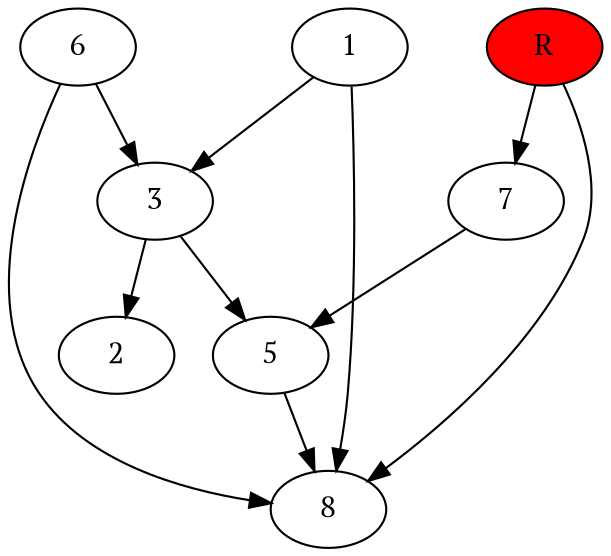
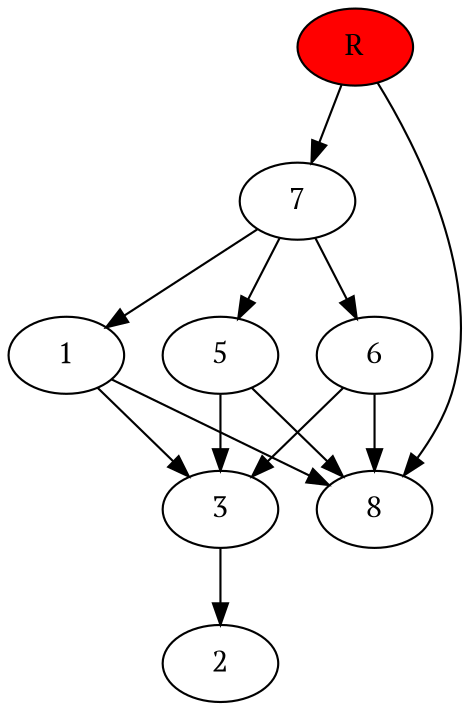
none -> (331, 269)
(206, 270) -> (220, 418)
none -> (191, 273)
